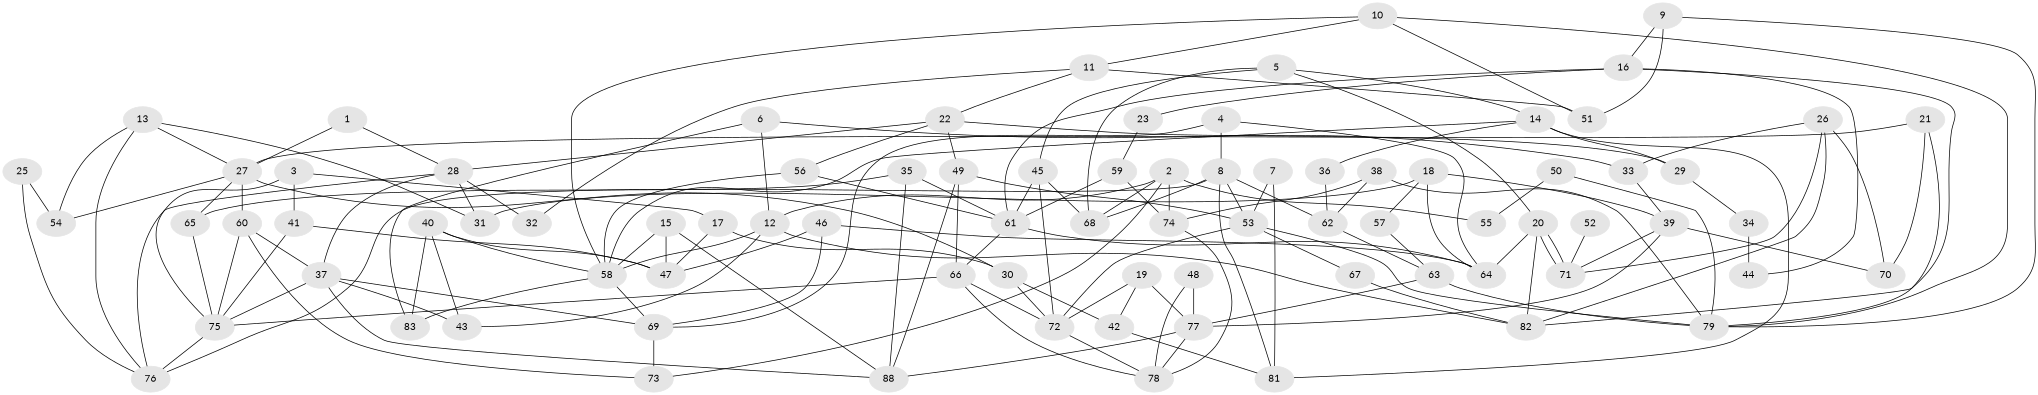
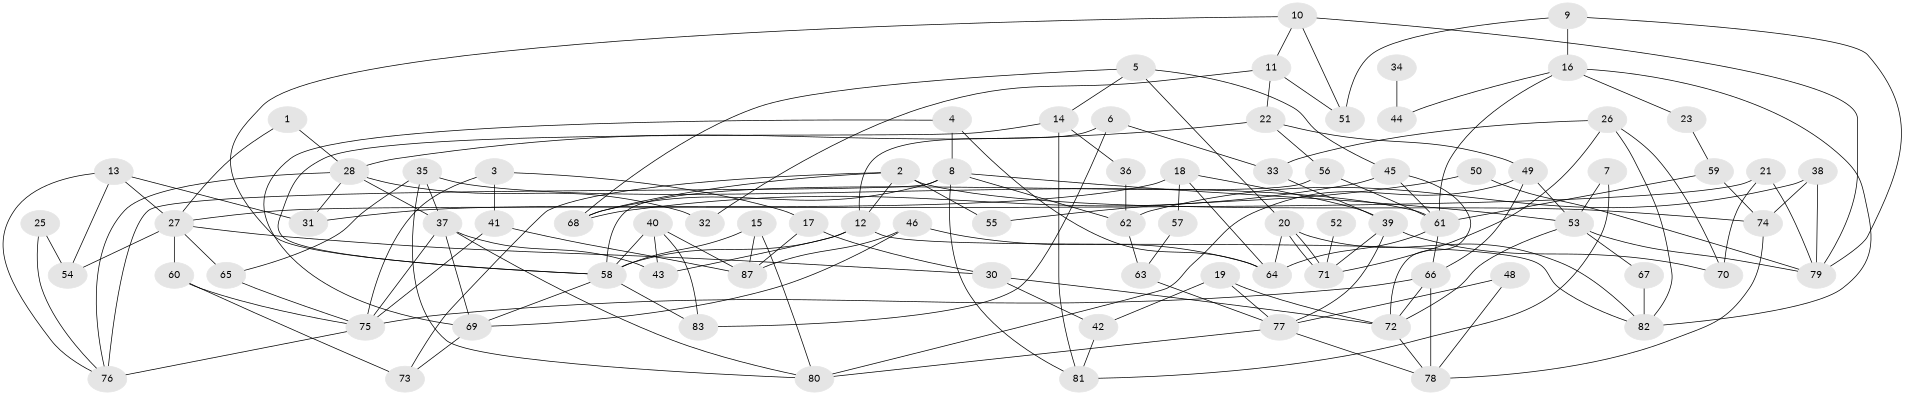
(1680, 172) -> none
(282, 249) -> (434, 202)
(666, 275) -> (747, 275)
(1508, 301) -> none
(889, 379) -> (814, 379)
